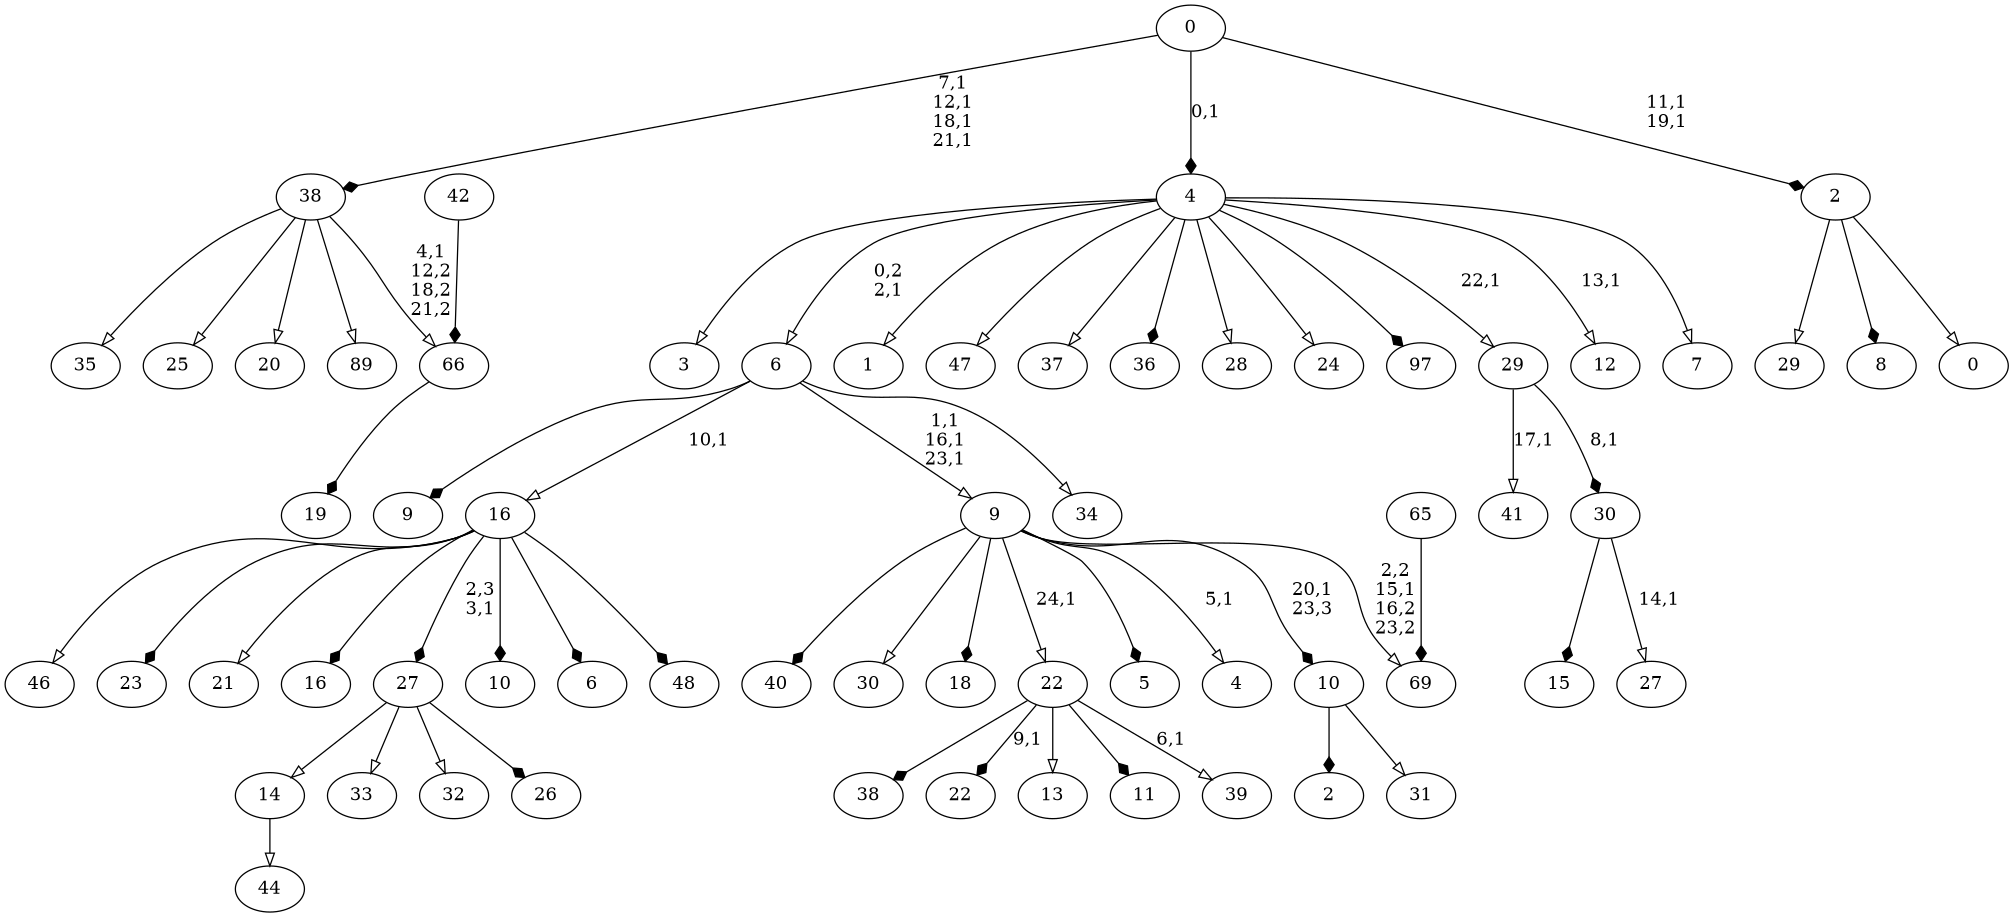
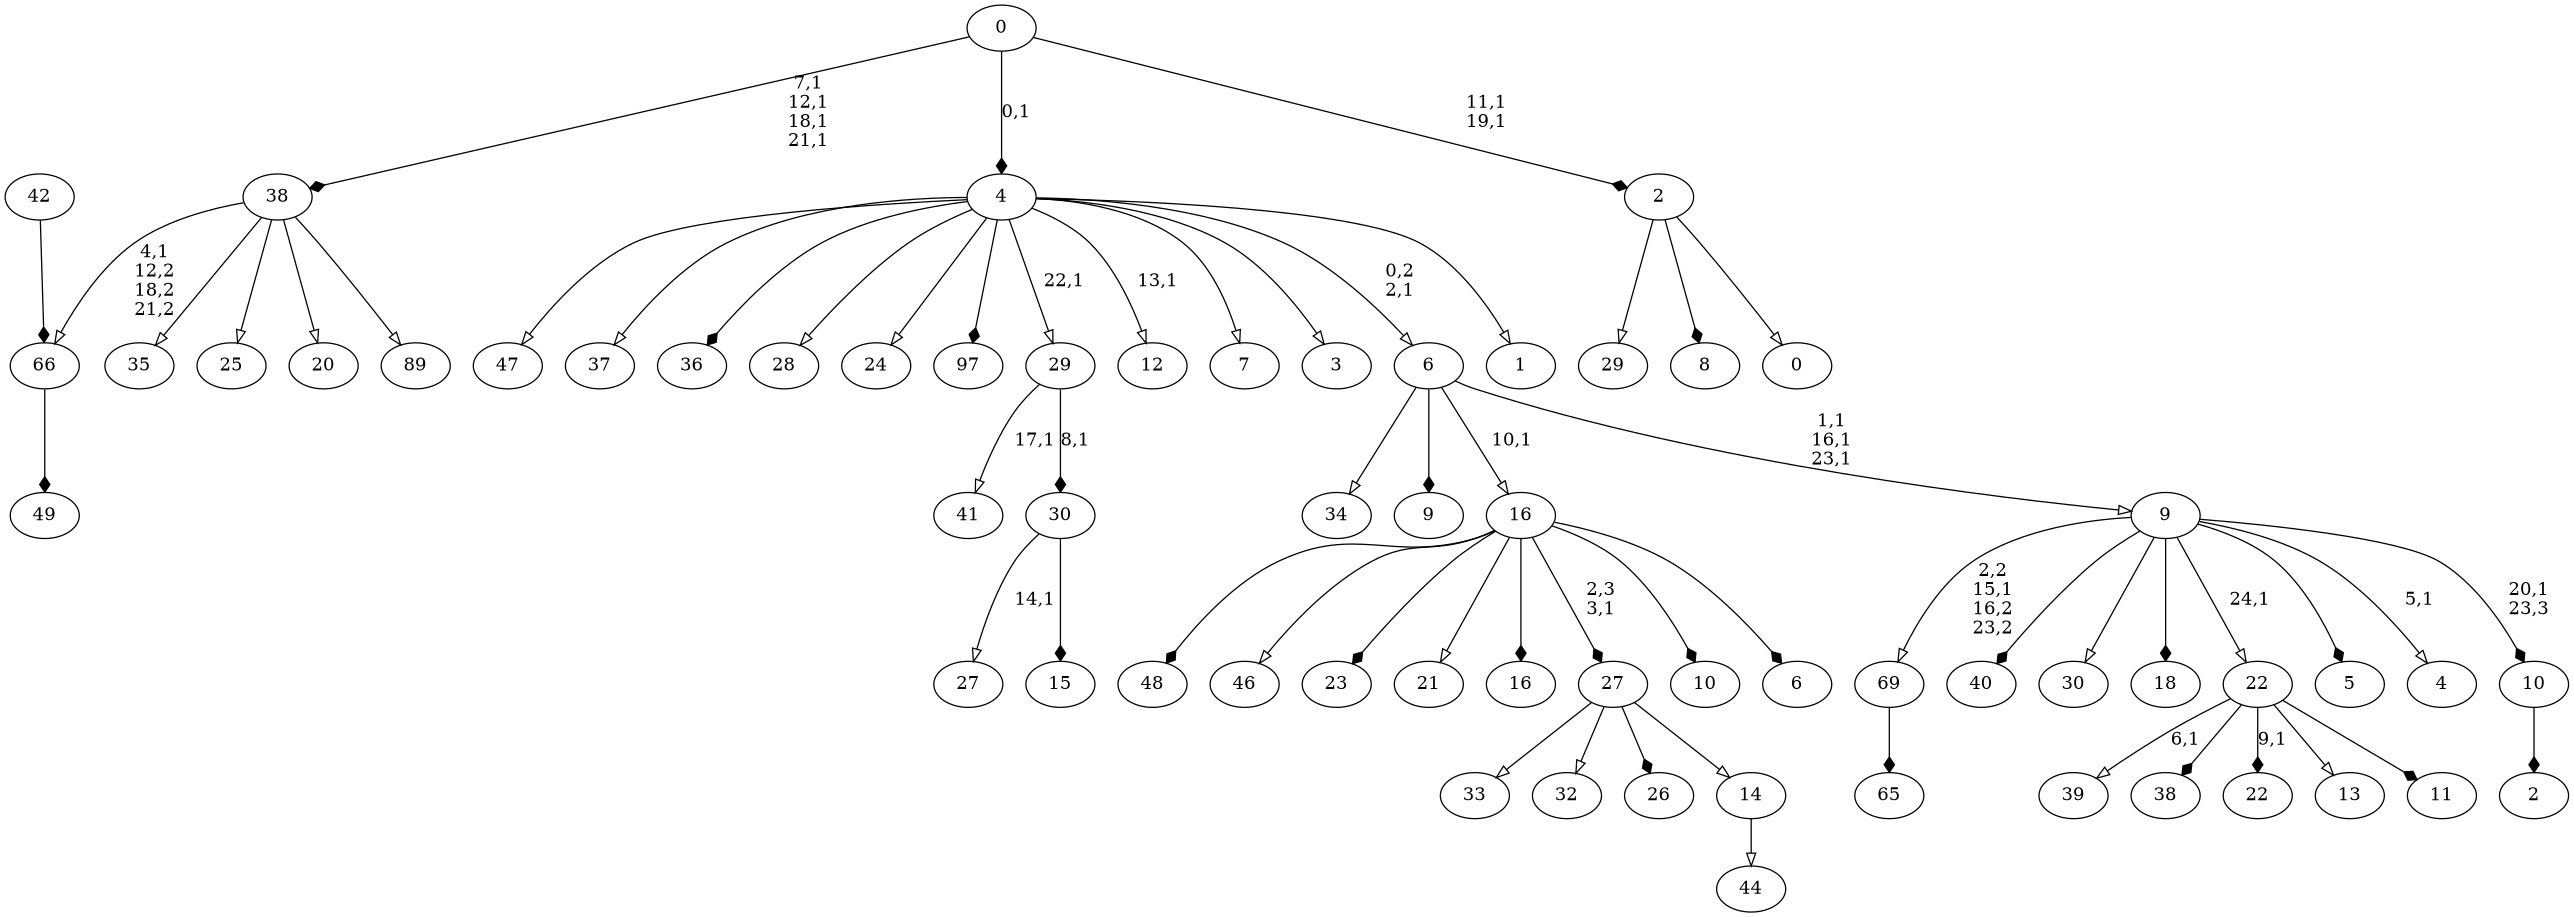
(316, 516) -> (45, 516)
(1421, 592) -> (1889, 732)
(1421, 796) -> none
